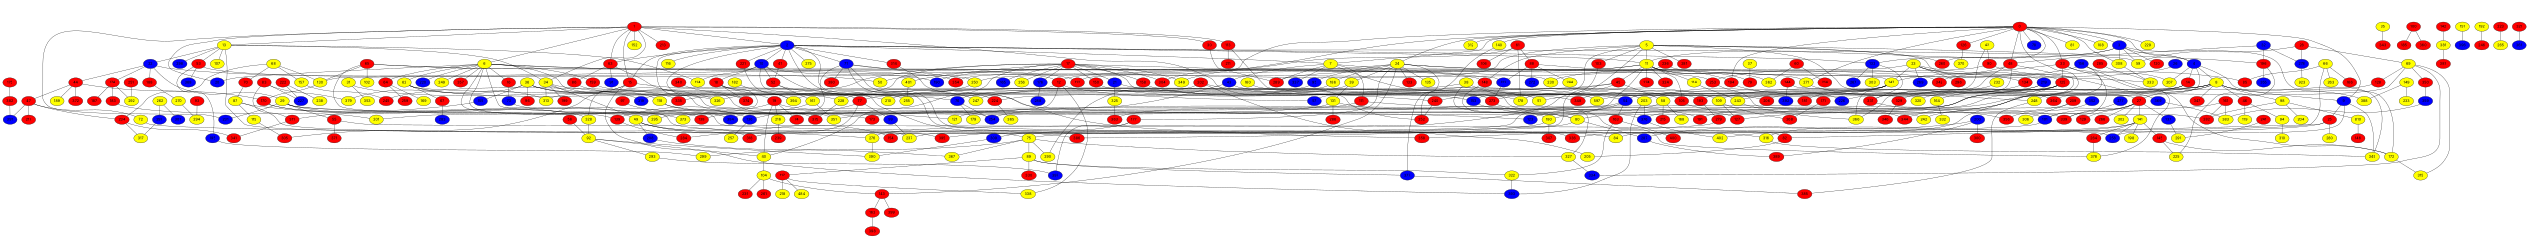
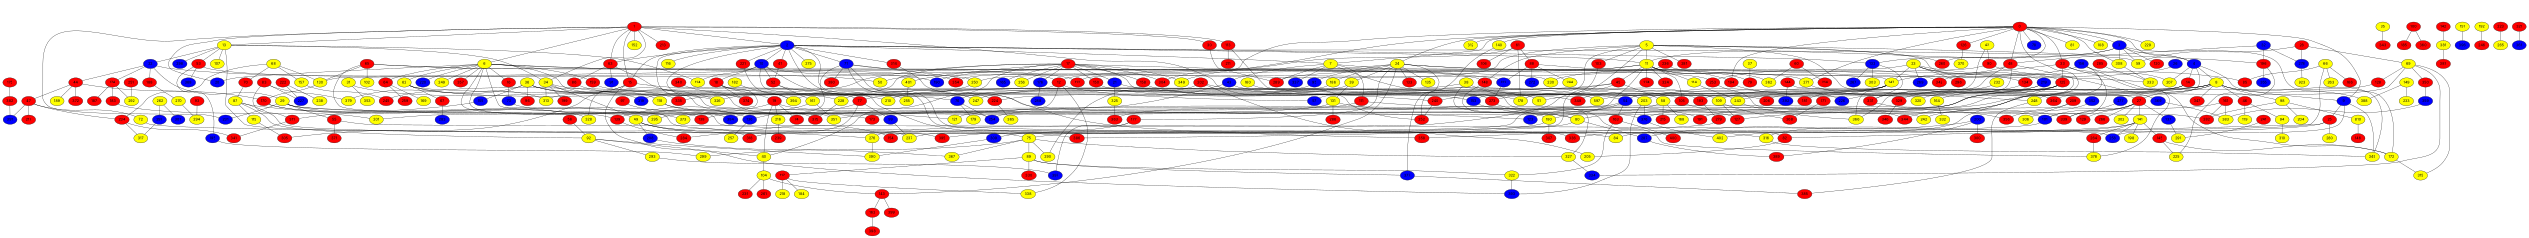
(589, 129) -> (408, 135)
(802, 194) -> (802, 194)
